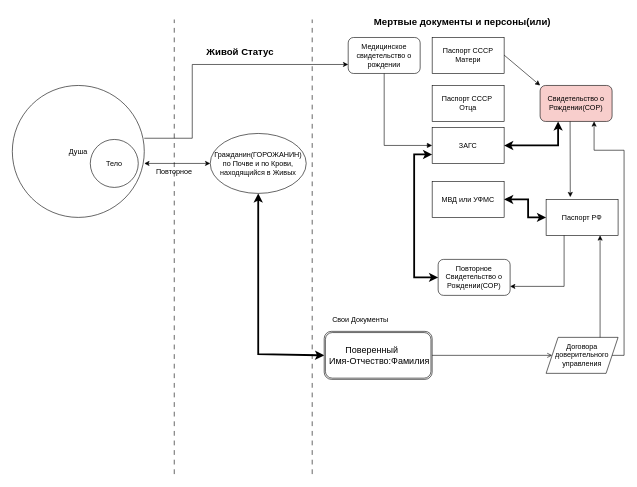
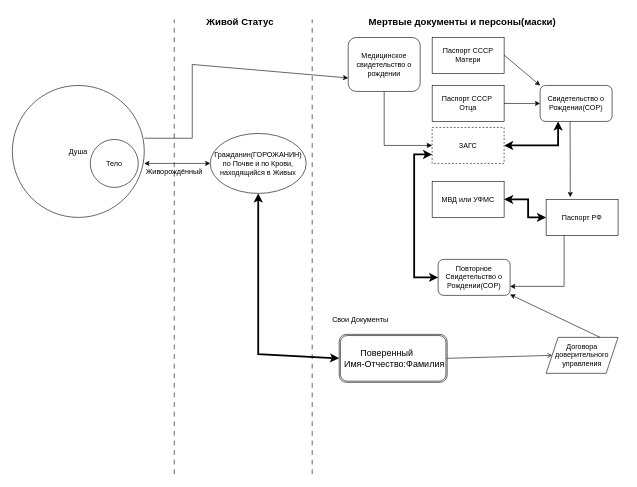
(463, 21) -> (463, 21)
(240, 51) -> (240, 21)
(384, 56) -> (384, 65)
none -> (520, 104)
(576, 104) -> (576, 104)
(468, 146) -> (468, 146)
(174, 172) -> (174, 172)
(600, 240) -> (557, 317)
(378, 356) -> (393, 359)
(619, 356) -> none
